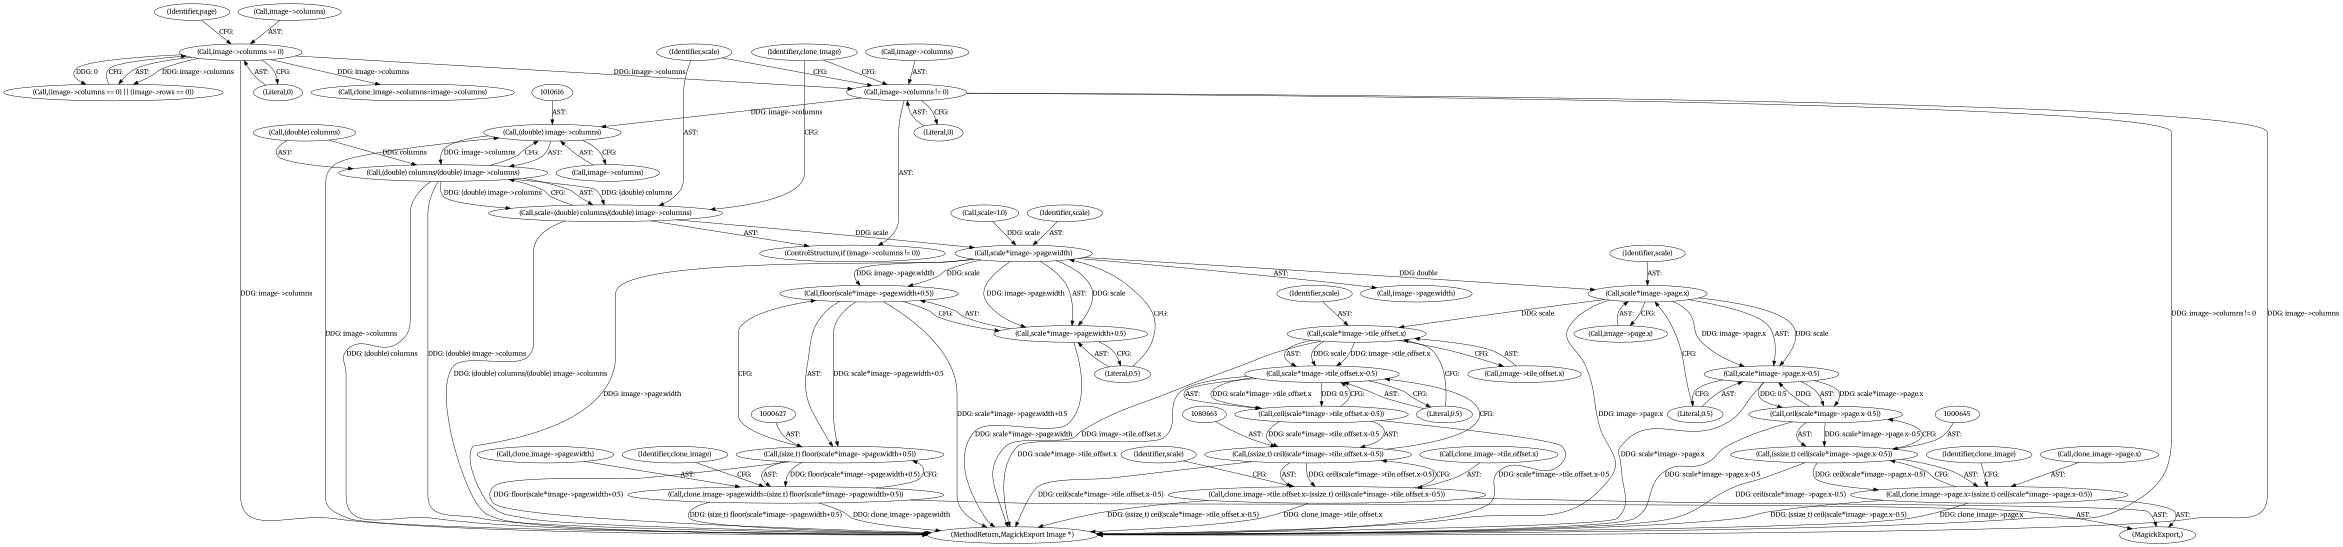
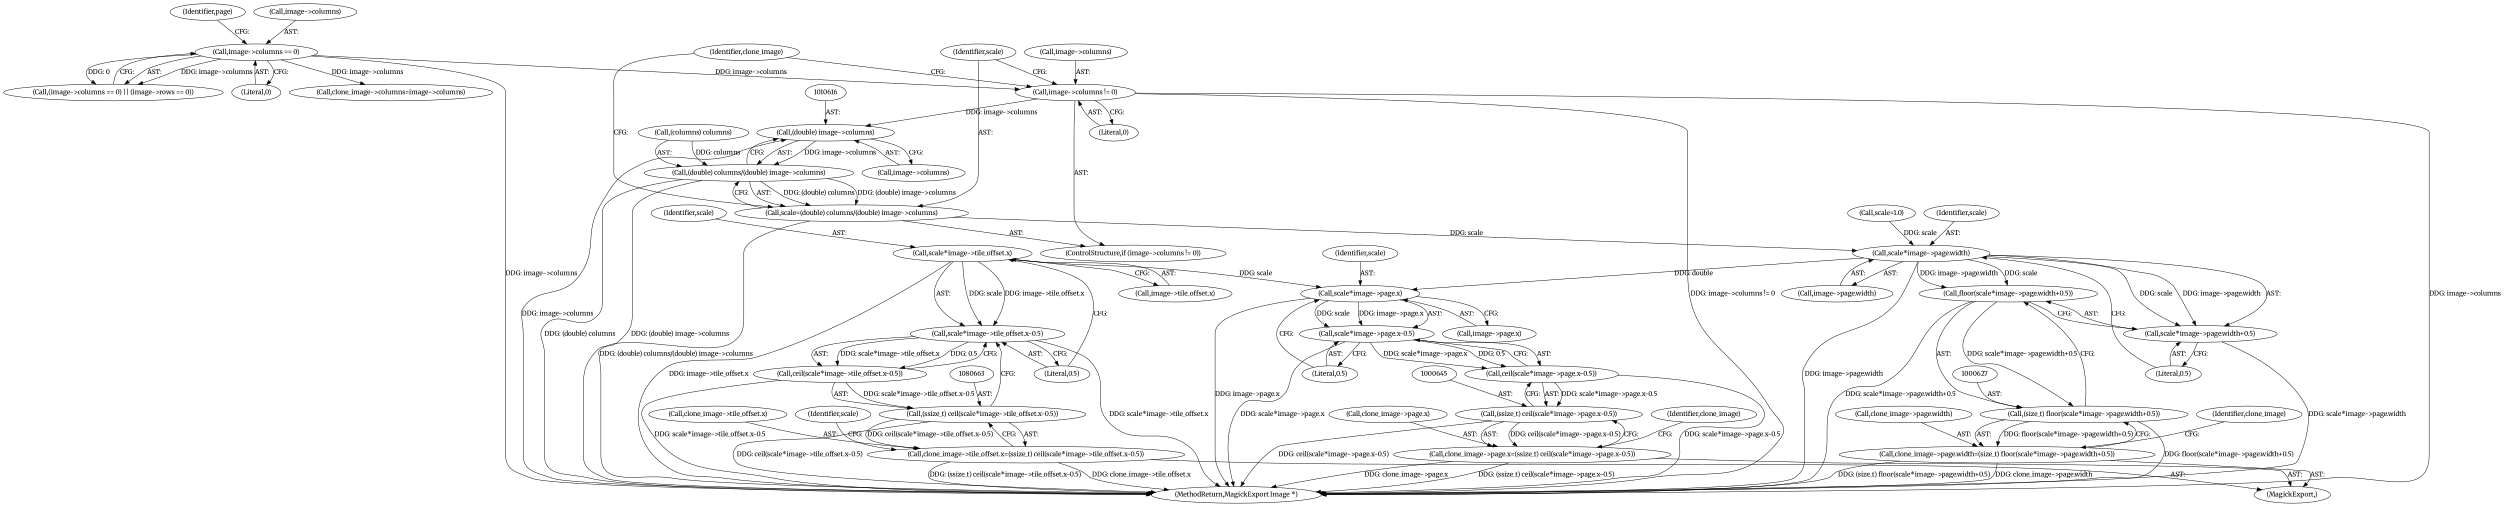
(304, 133) -> (693, 133)
none -> (1852, 270)
(1504, 313) -> (1164, 269)
(1805, 394) -> (1522, 354)
